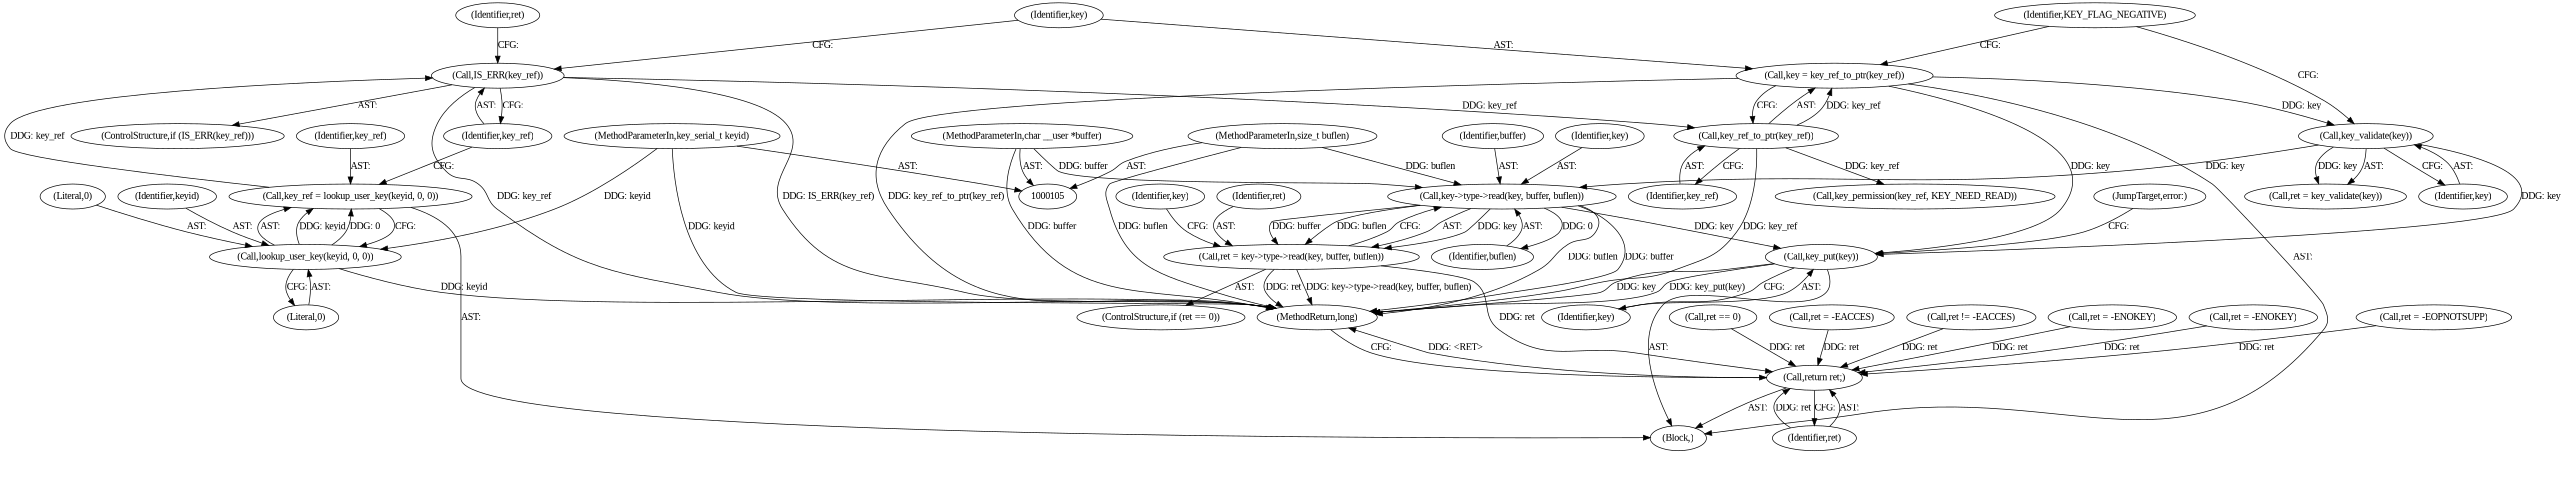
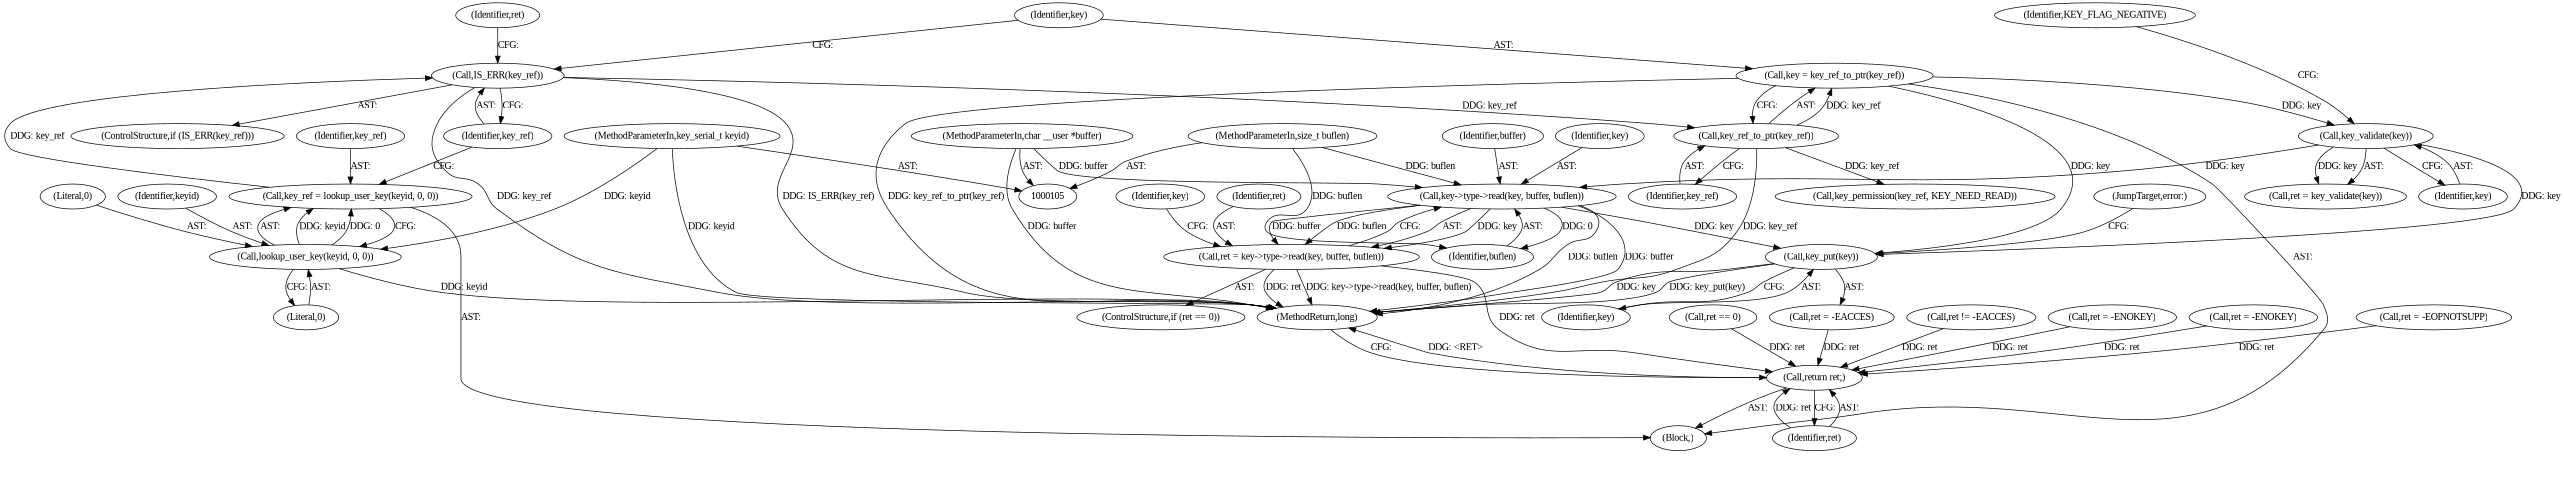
(1968, 45) -> none
(1115, 226) -> (1292, 239)
(1696, 295) -> (1844, 283)
